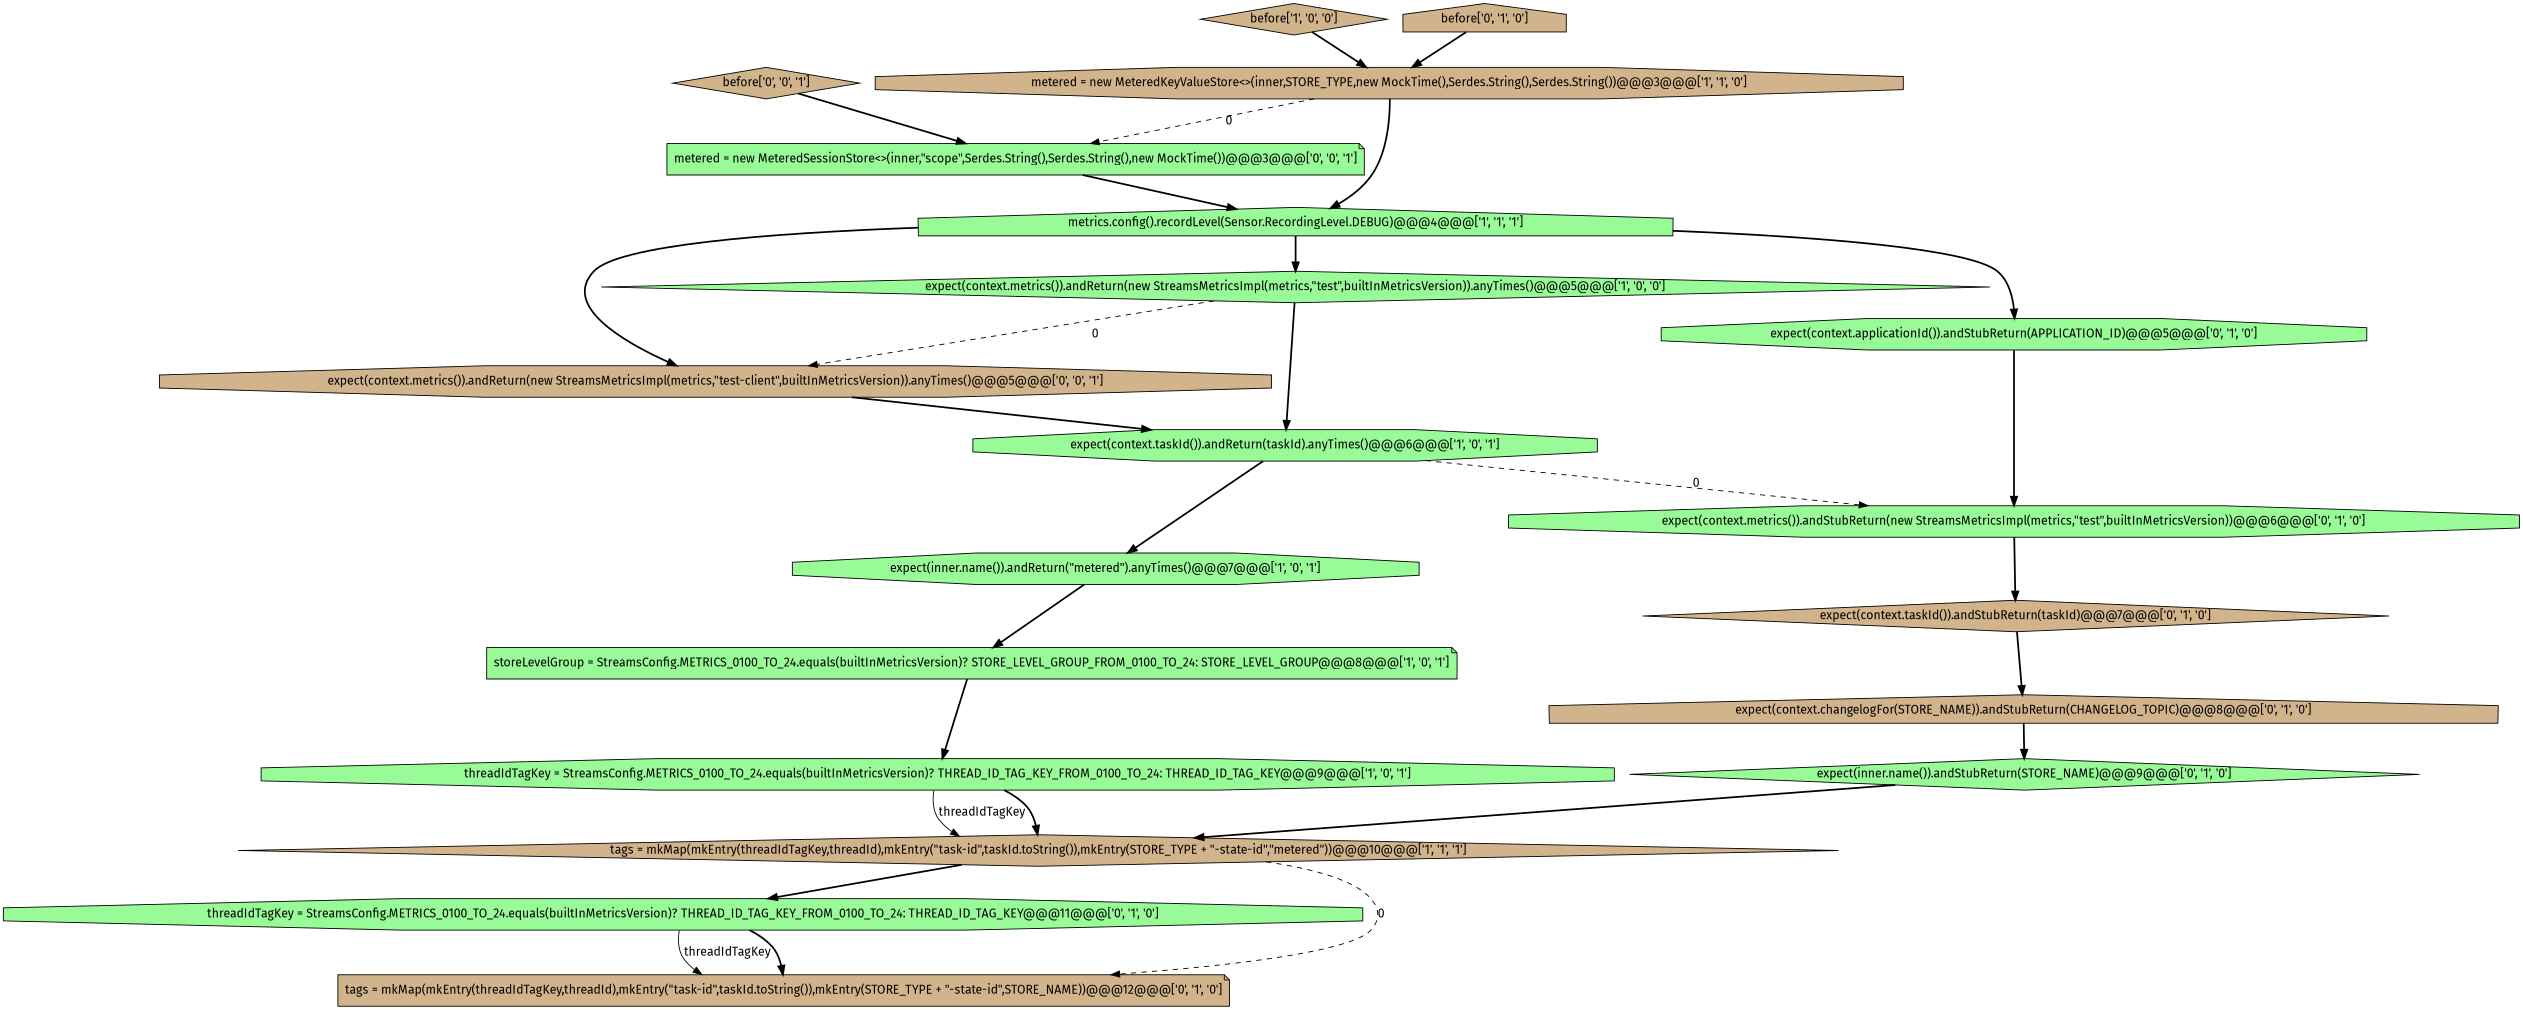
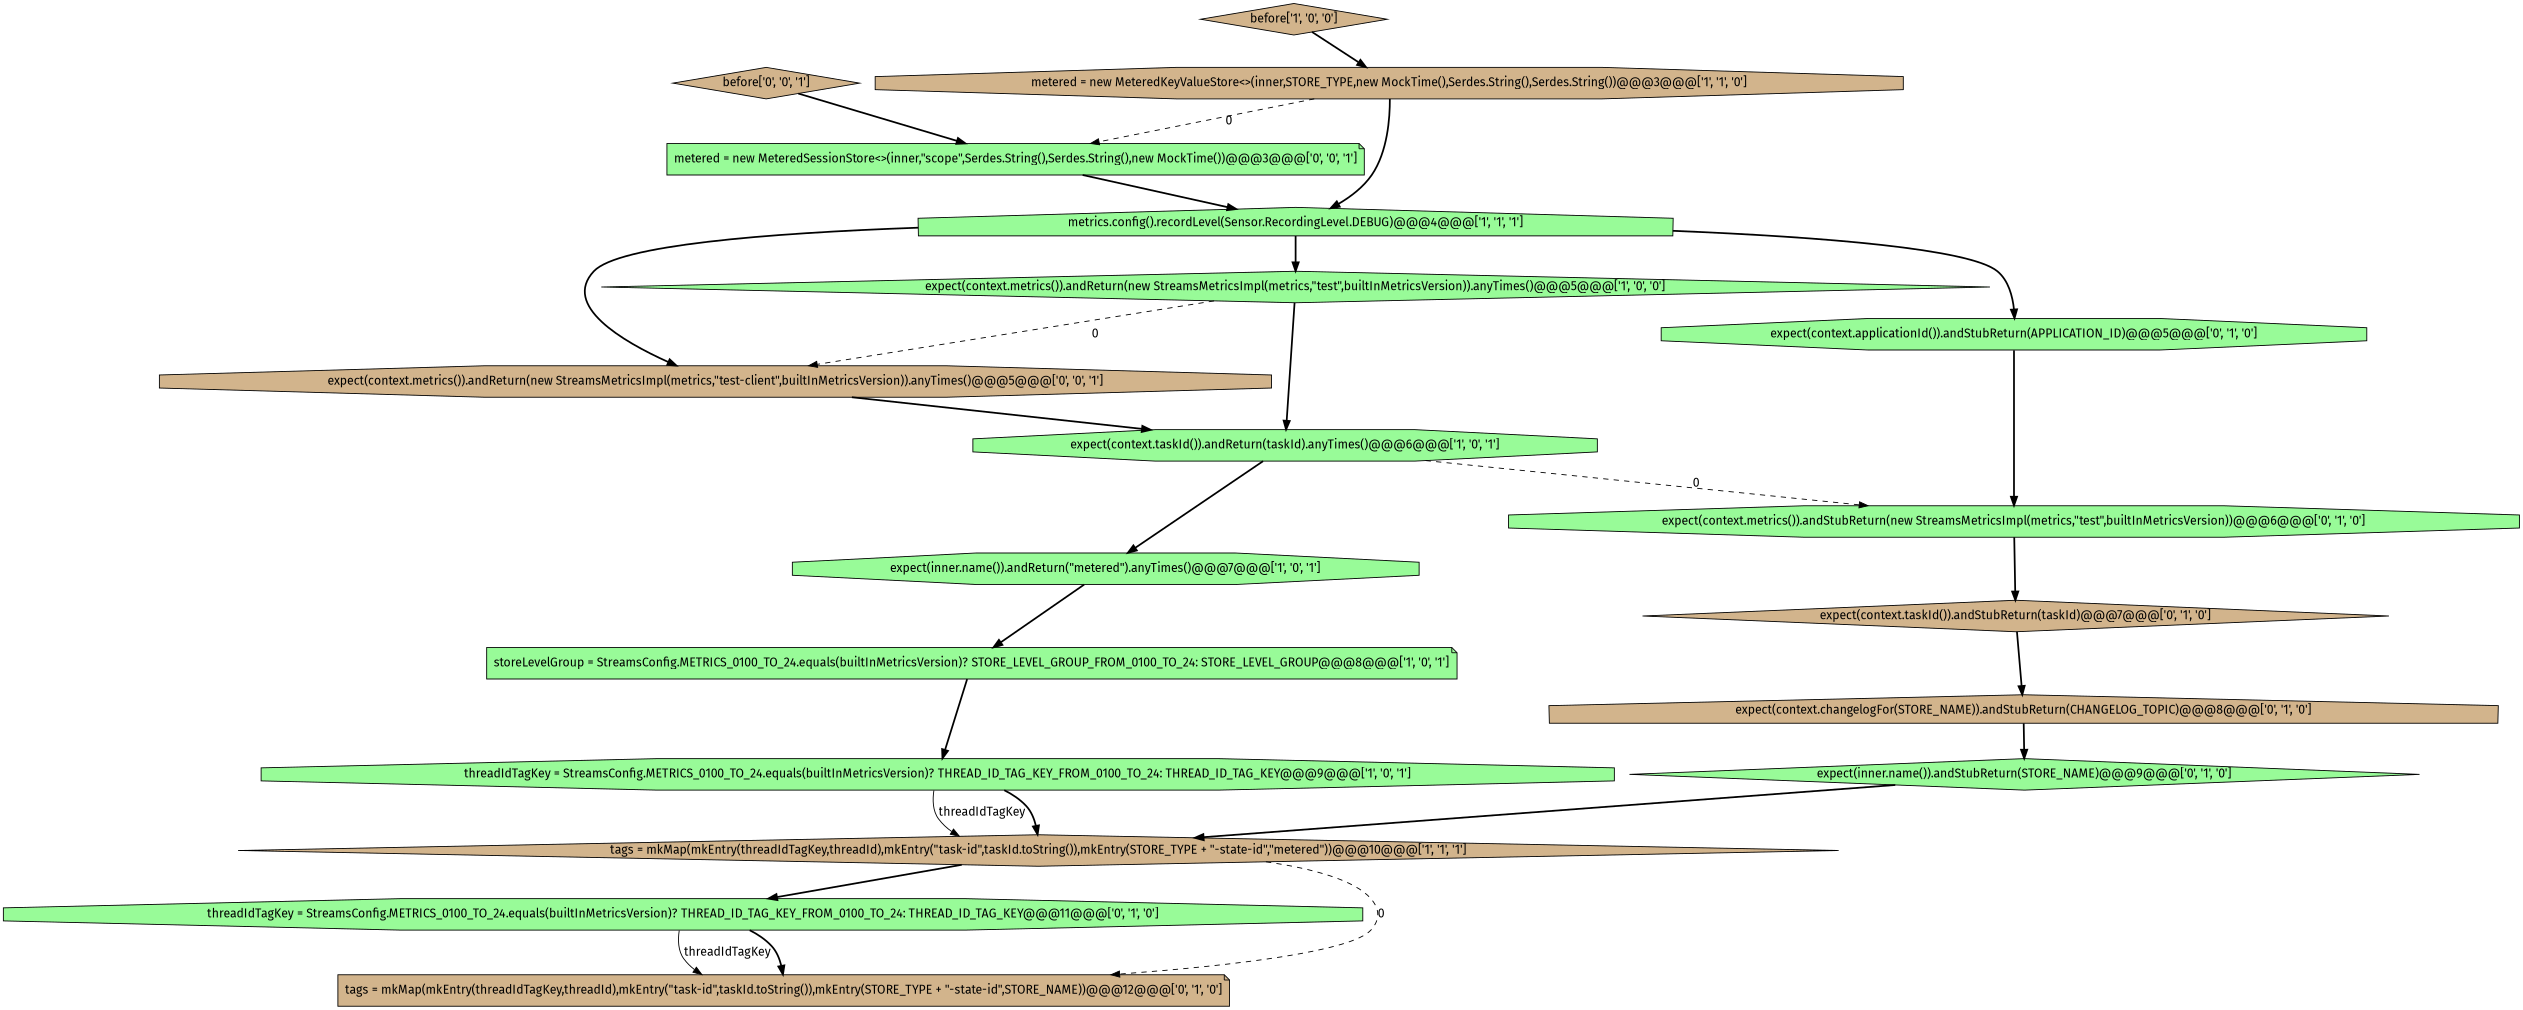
(1485, 19) -> none
